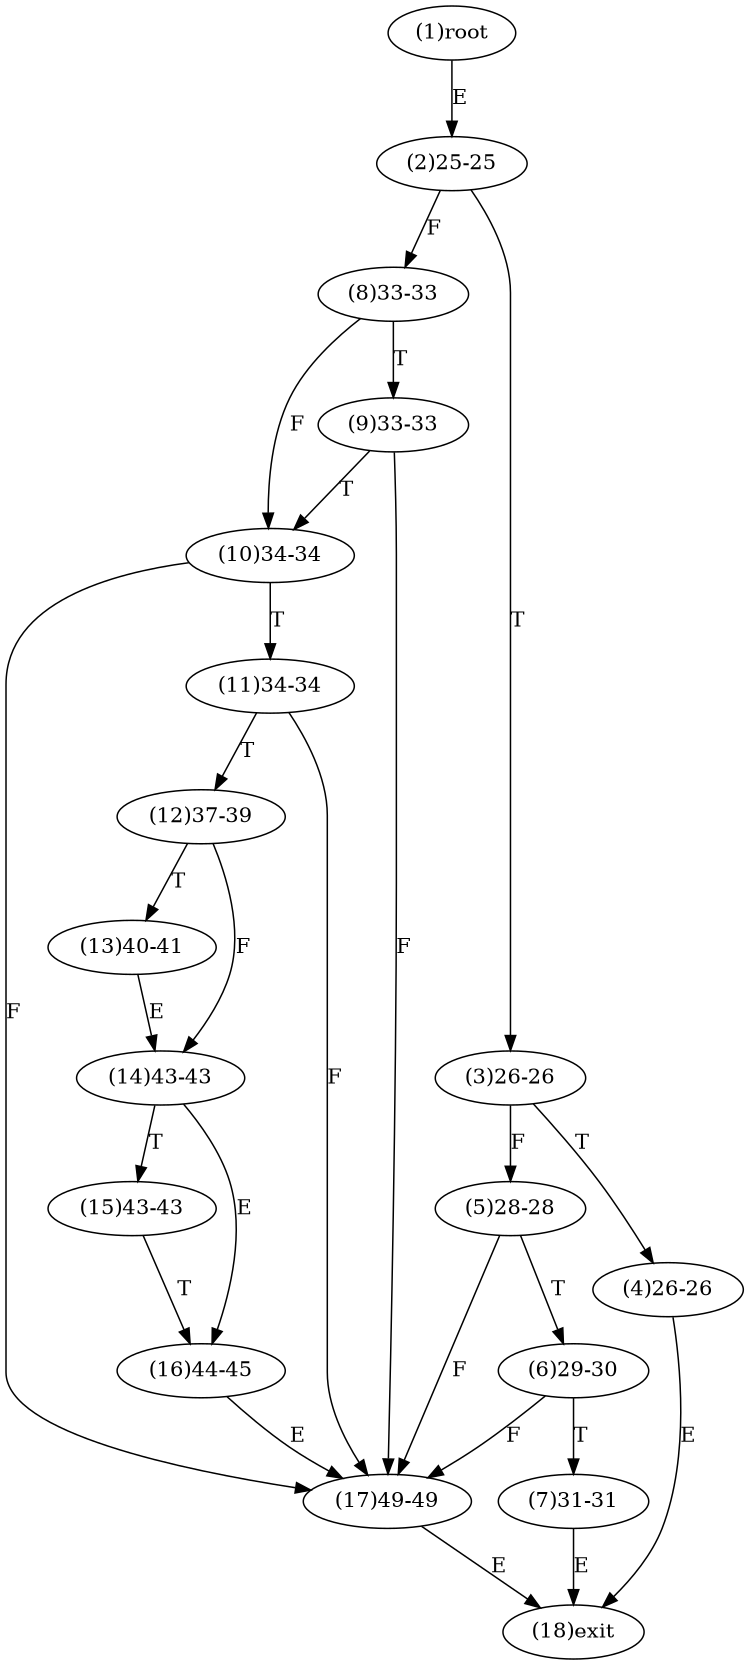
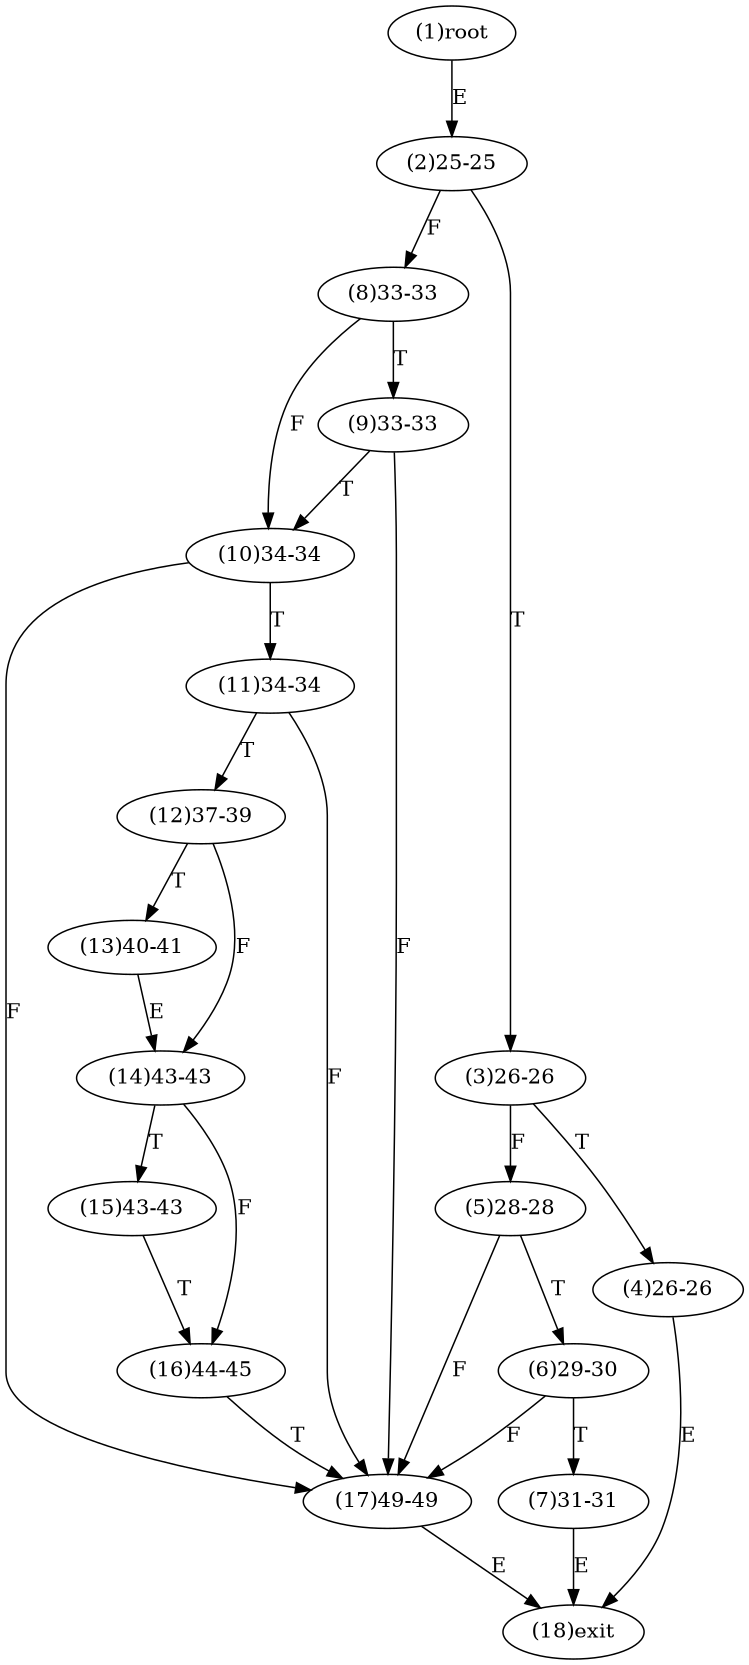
(245, 1209) -> (245, 1209)
(298, 1436) -> (298, 1436)
